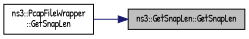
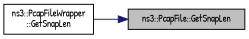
(187, 19) -> (187, 19)
